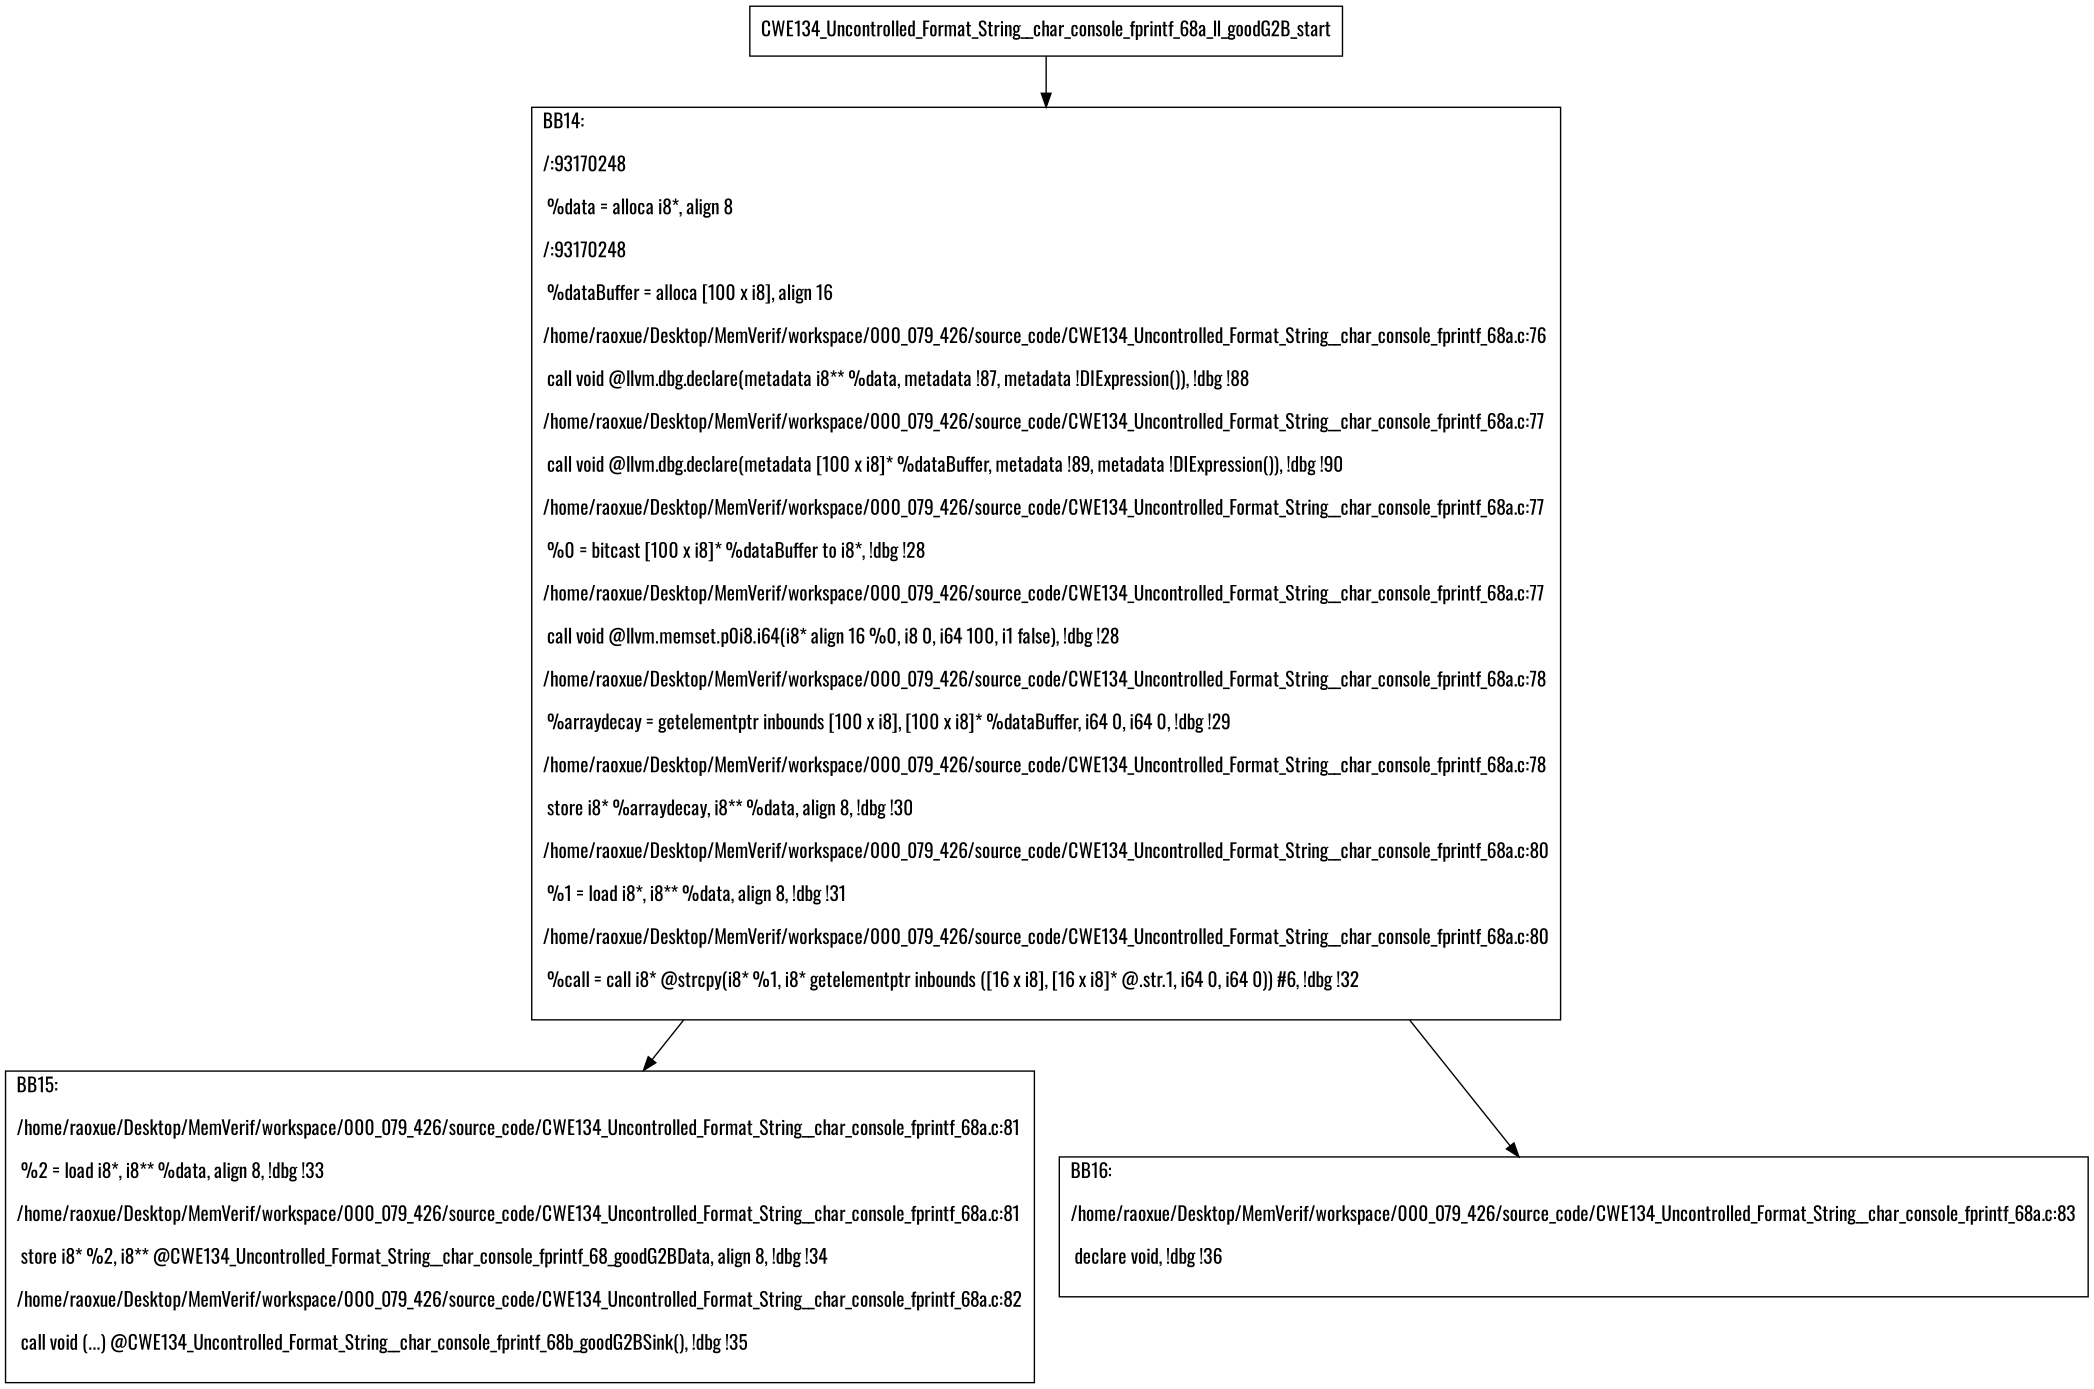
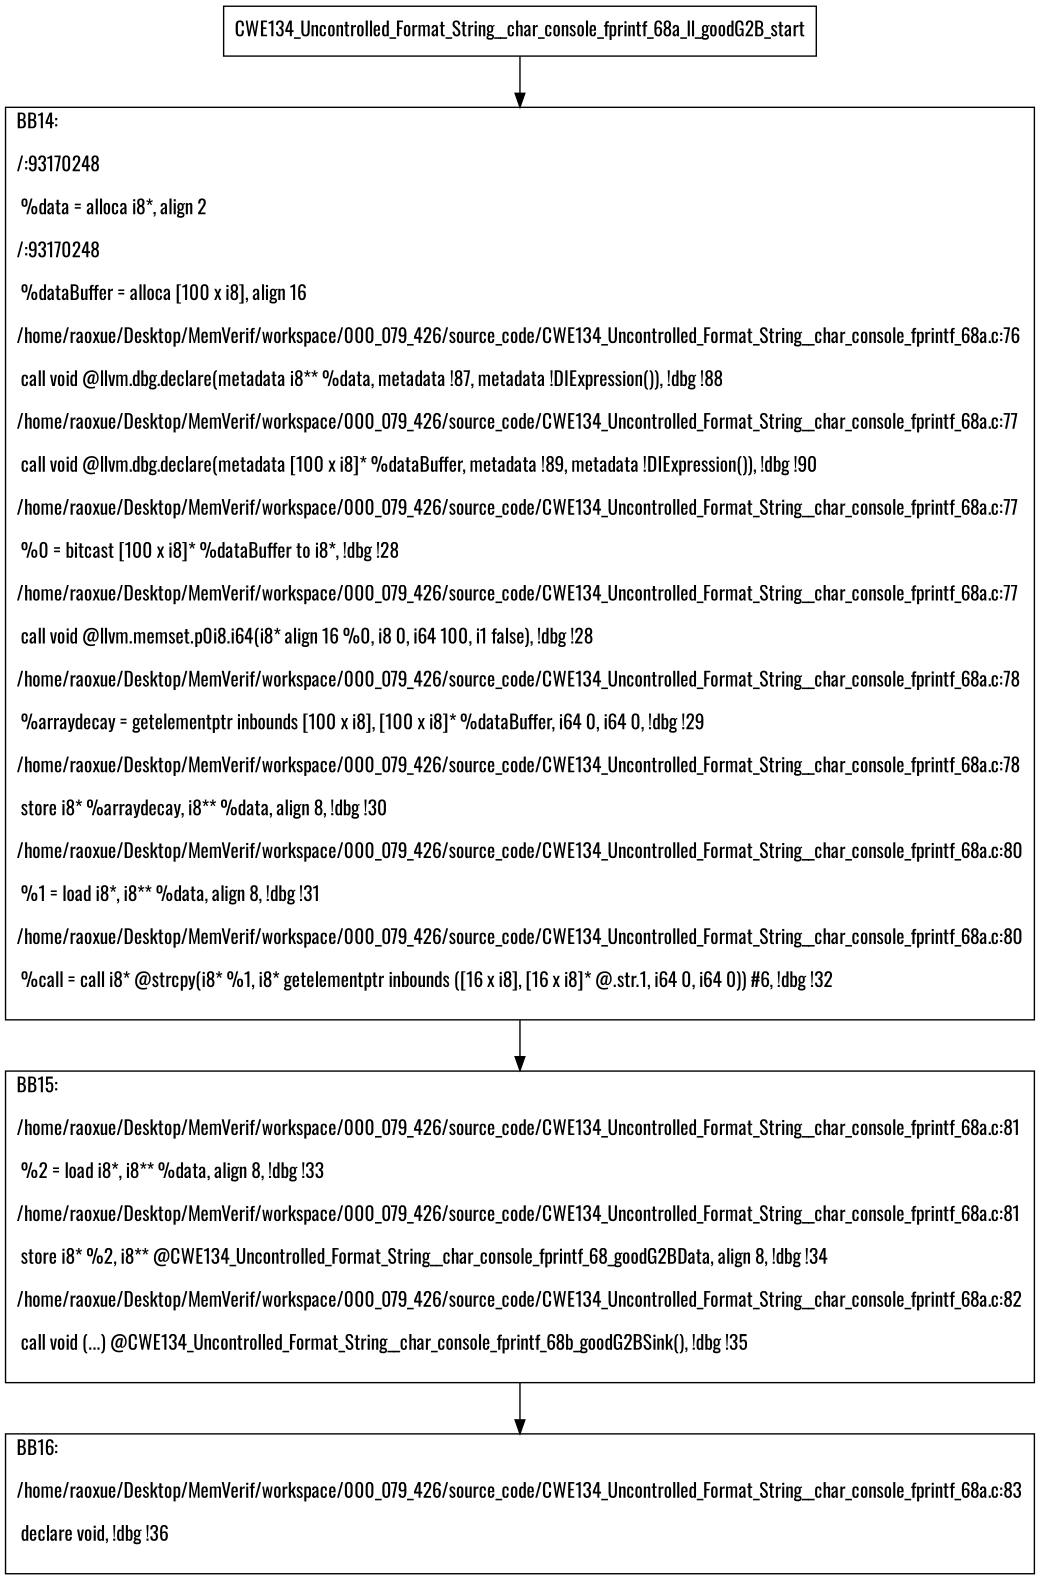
(638, 208) -> (112, 208)
(1460, 1083) -> (520, 1401)
